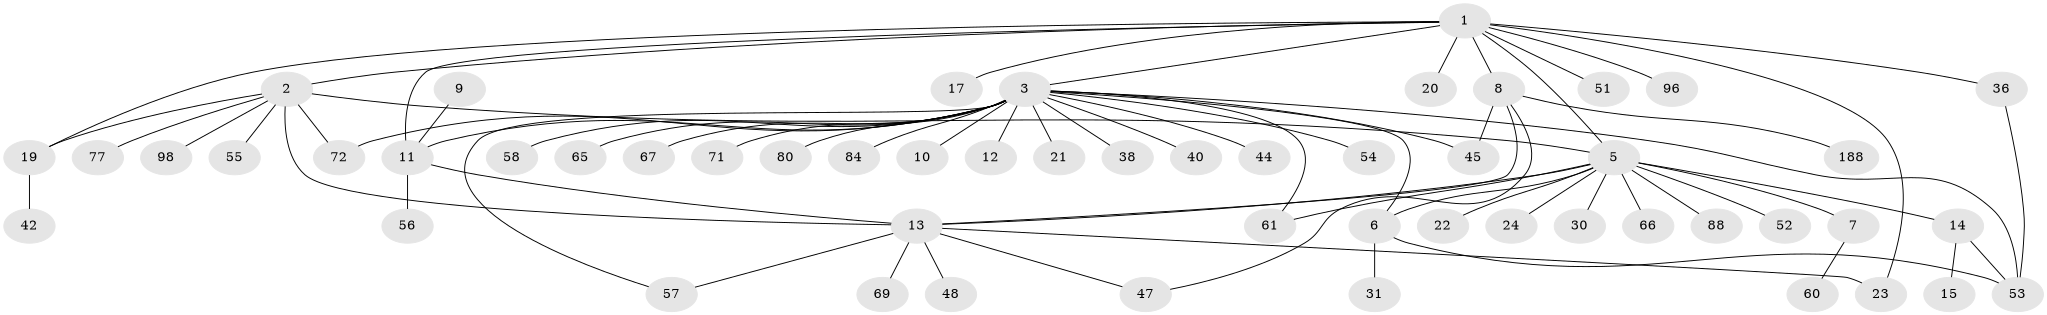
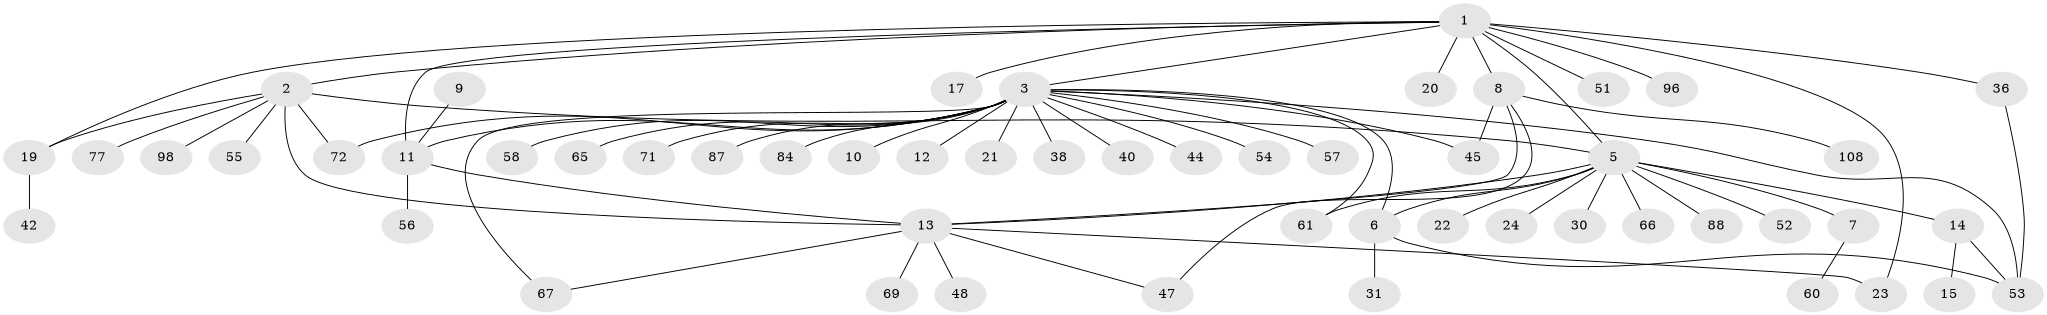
(786, 158) -> (717, 158)
(1852, 158) -> (1852, 158)
(794, 260) -> (736, 260)
